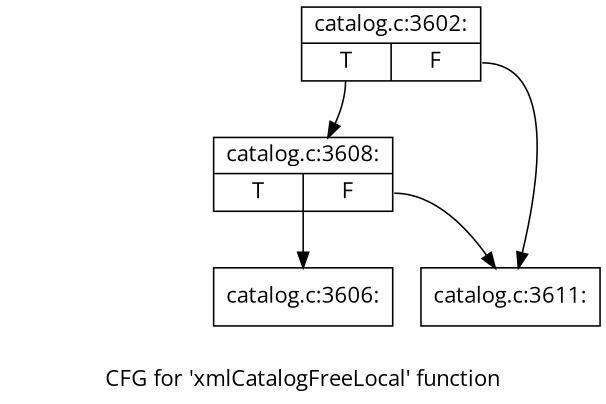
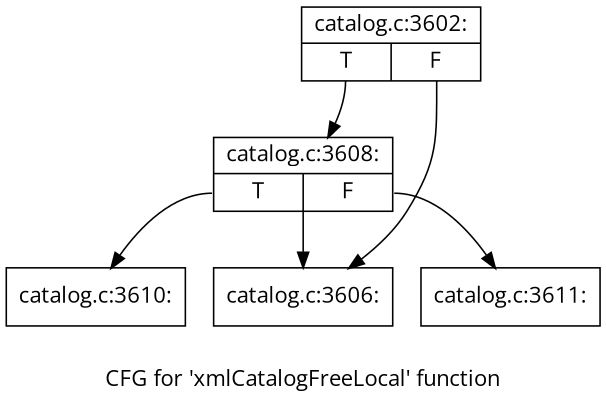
(537, 144) -> (424, 181)
none -> (96, 297)
